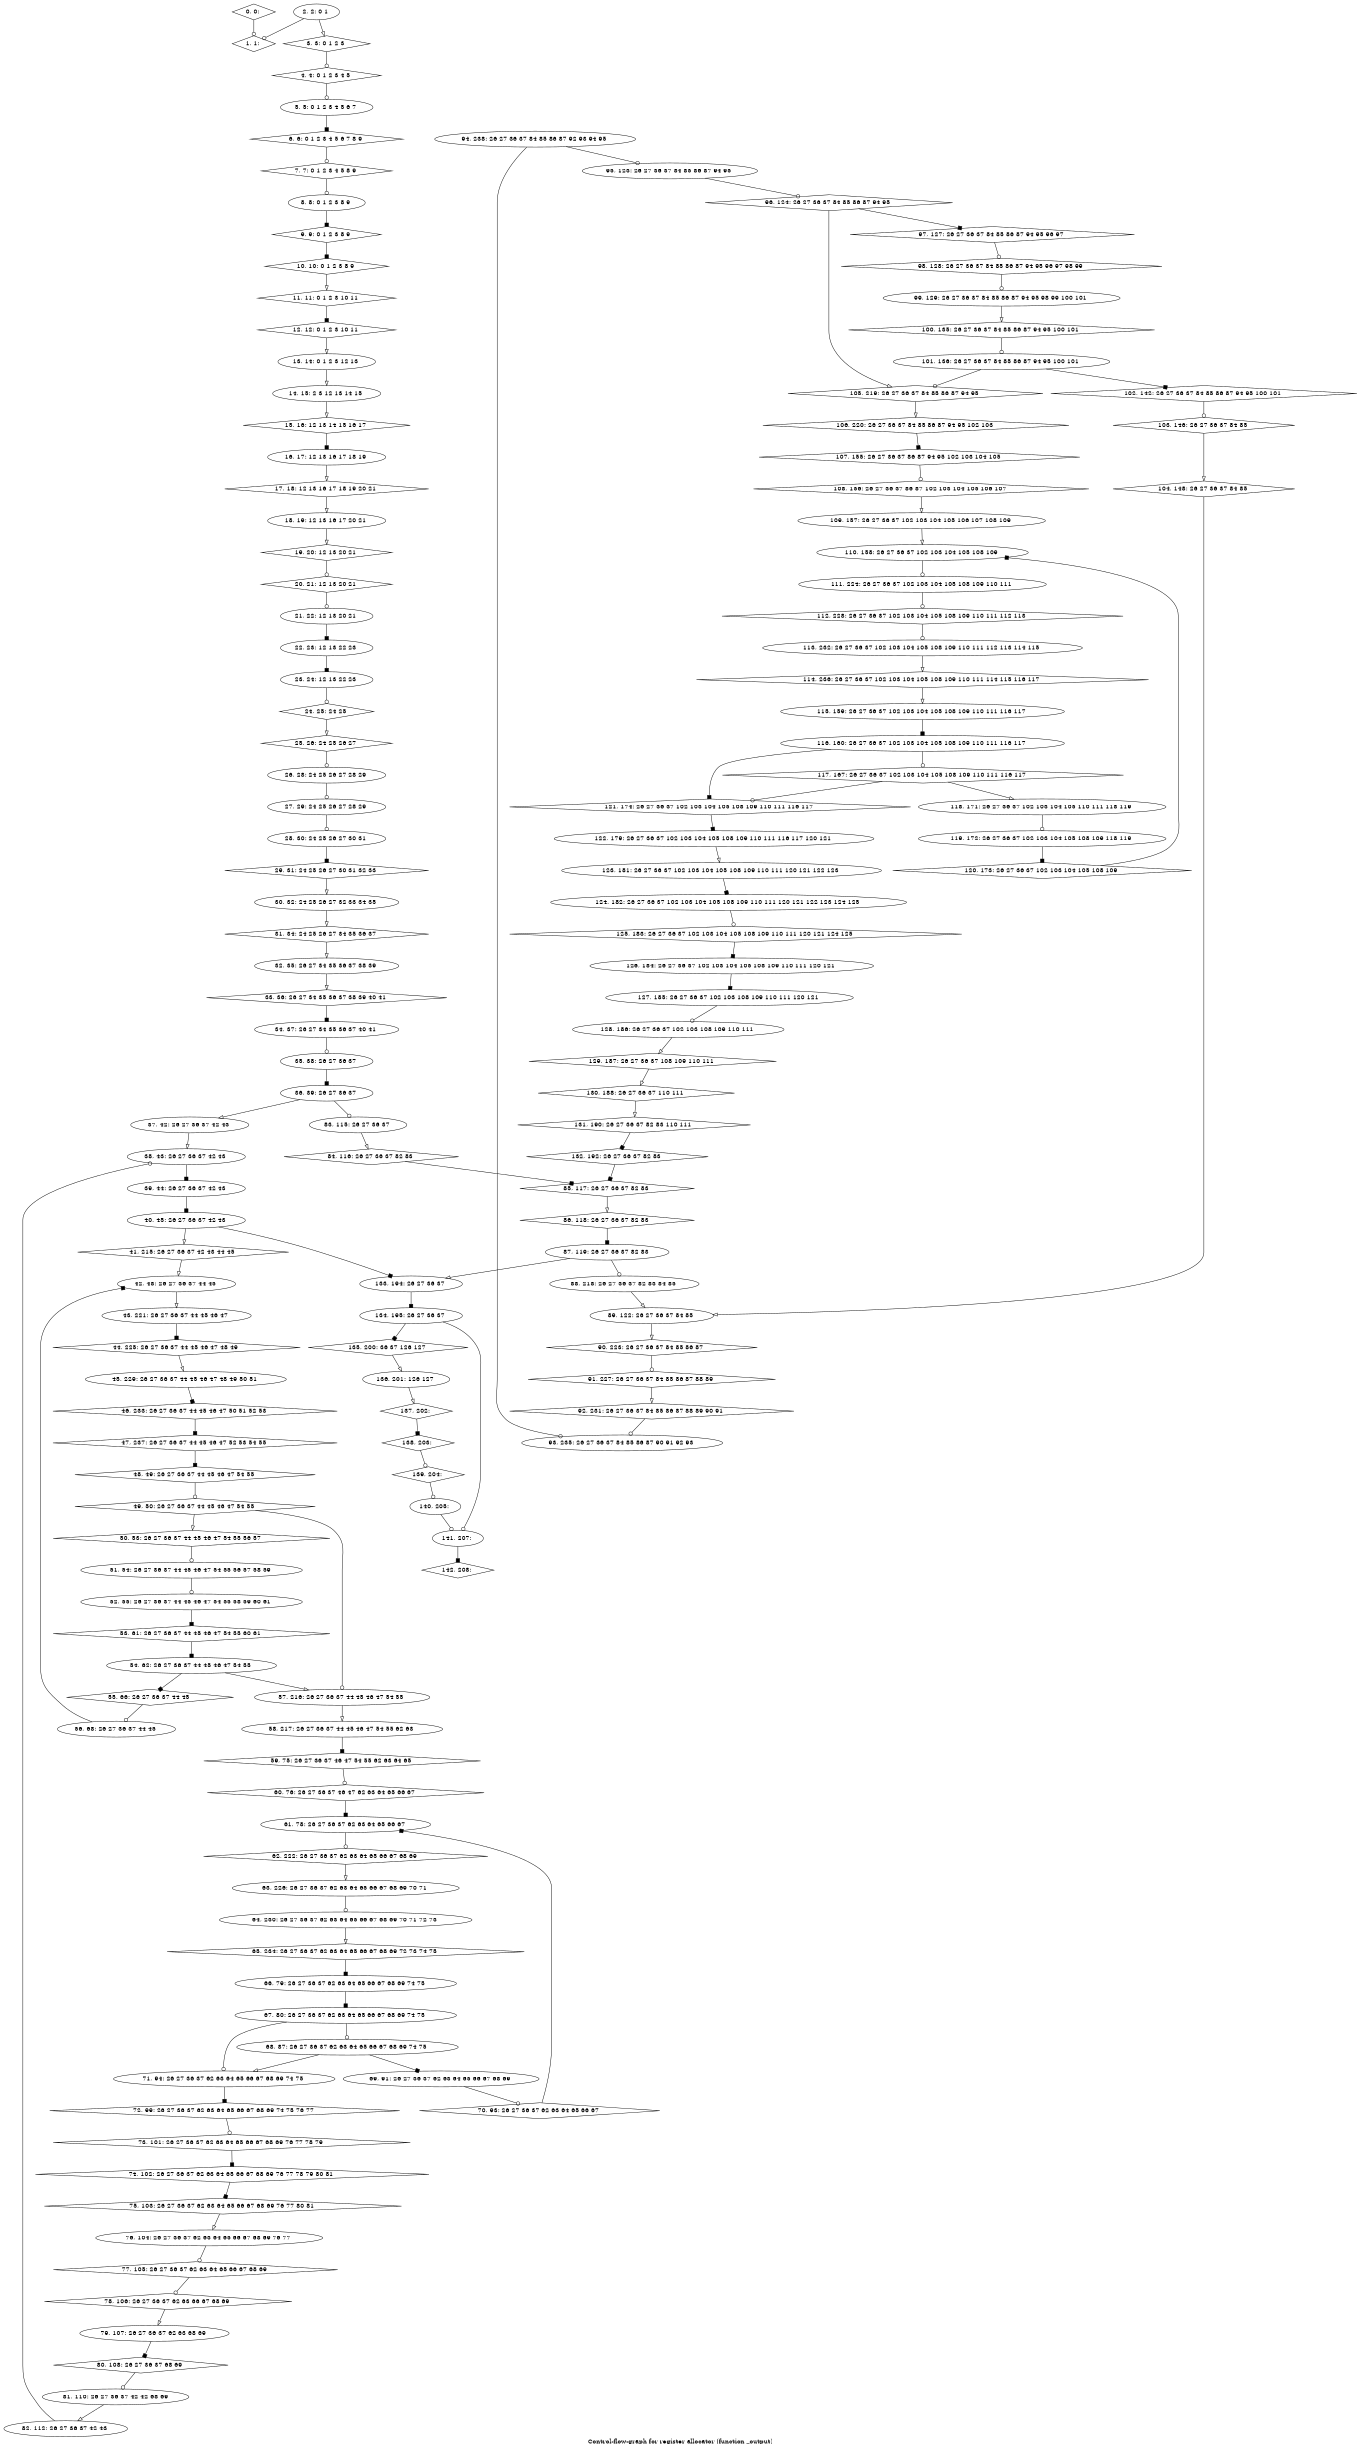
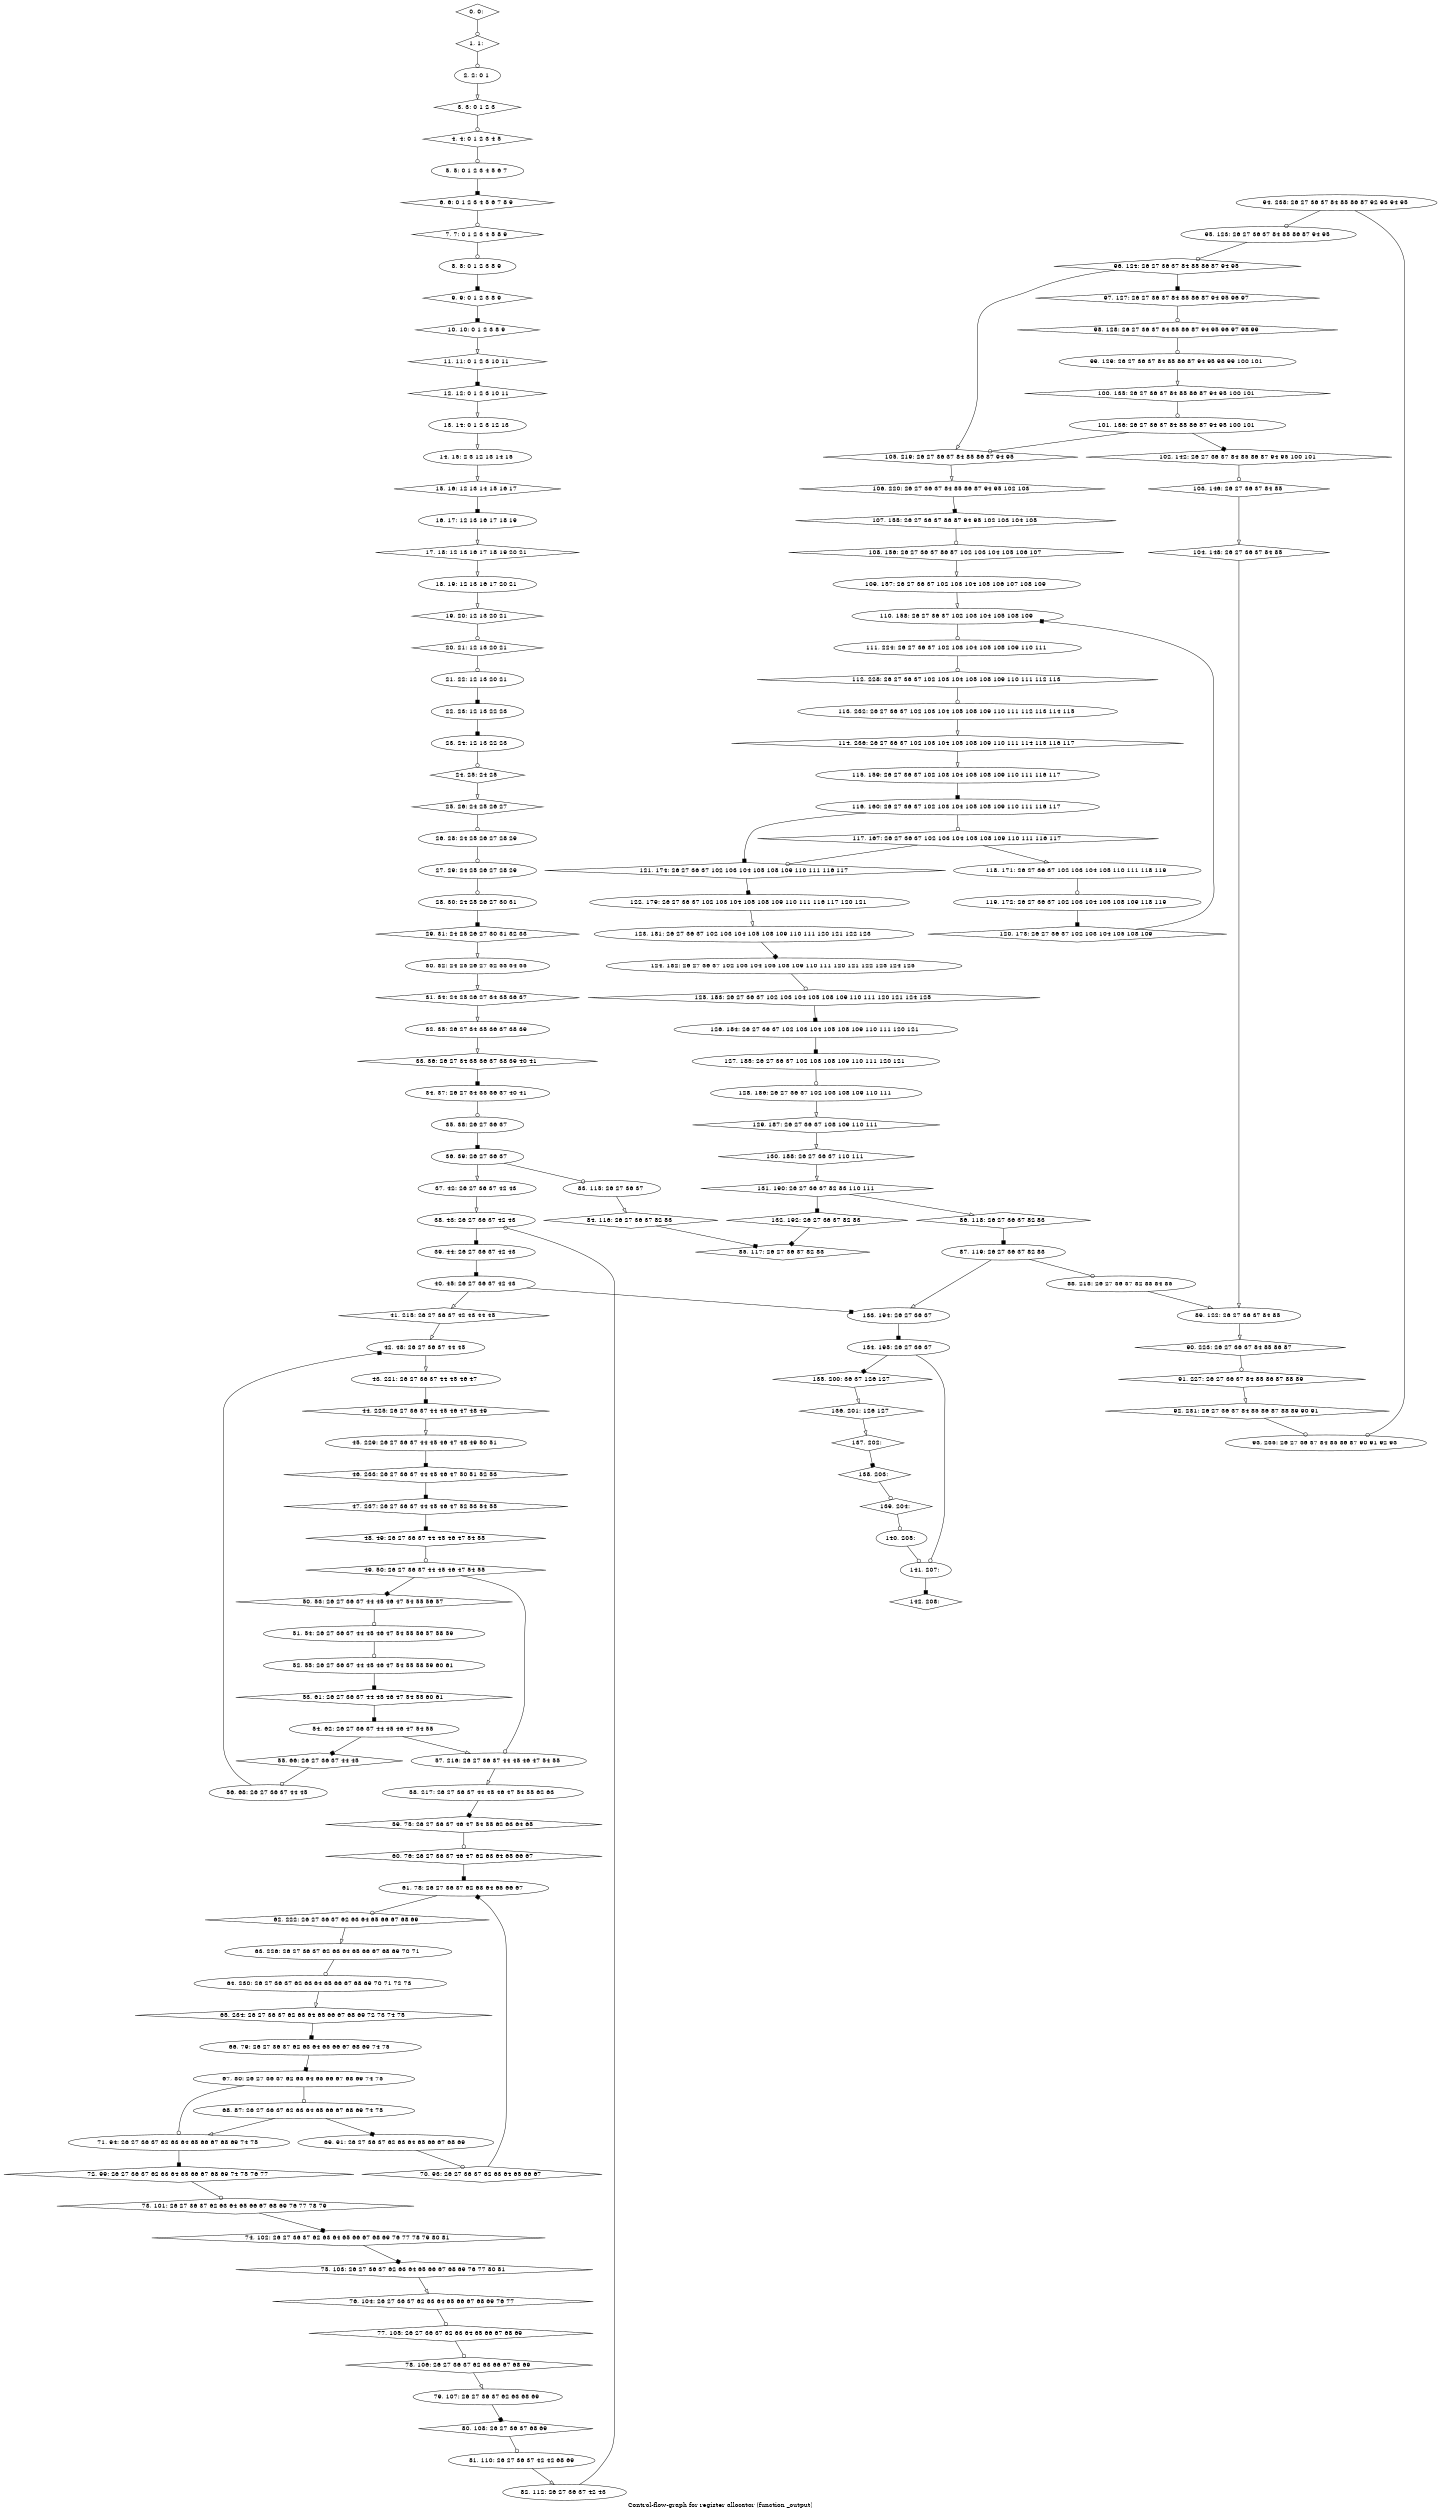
(285, 28) -> (478, 58)
(607, 1202) -> (910, 1204)
(406, 1379) -> (861, 1411)
(194, 1520) -> (402, 1585)
(209, 2238) -> (433, 2302)
